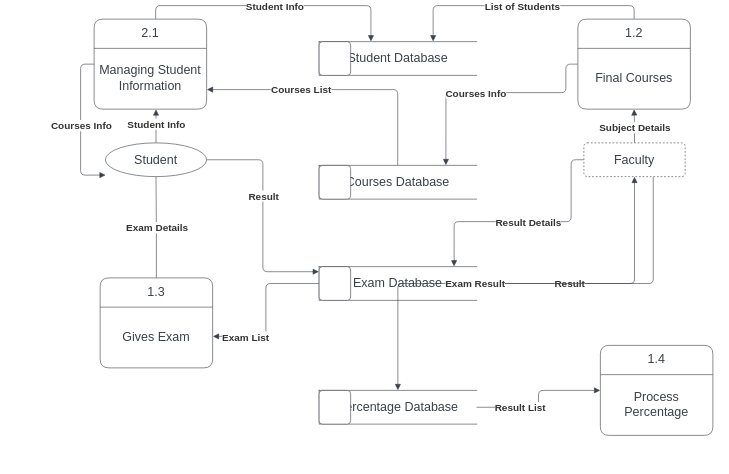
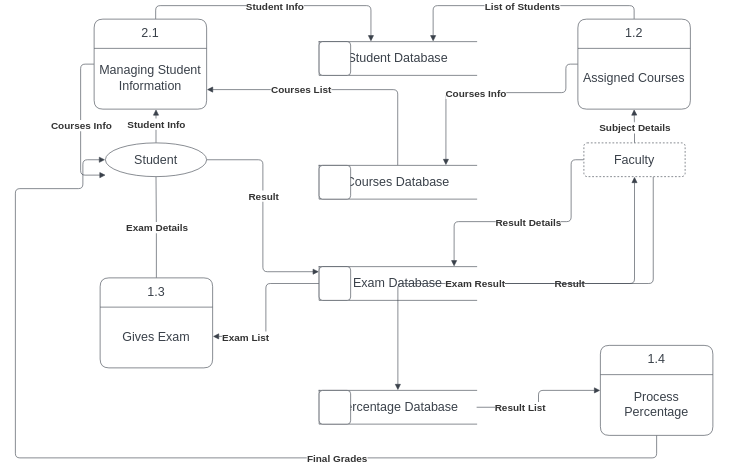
(634, 79) -> (634, 79)
none -> (15, 289)
